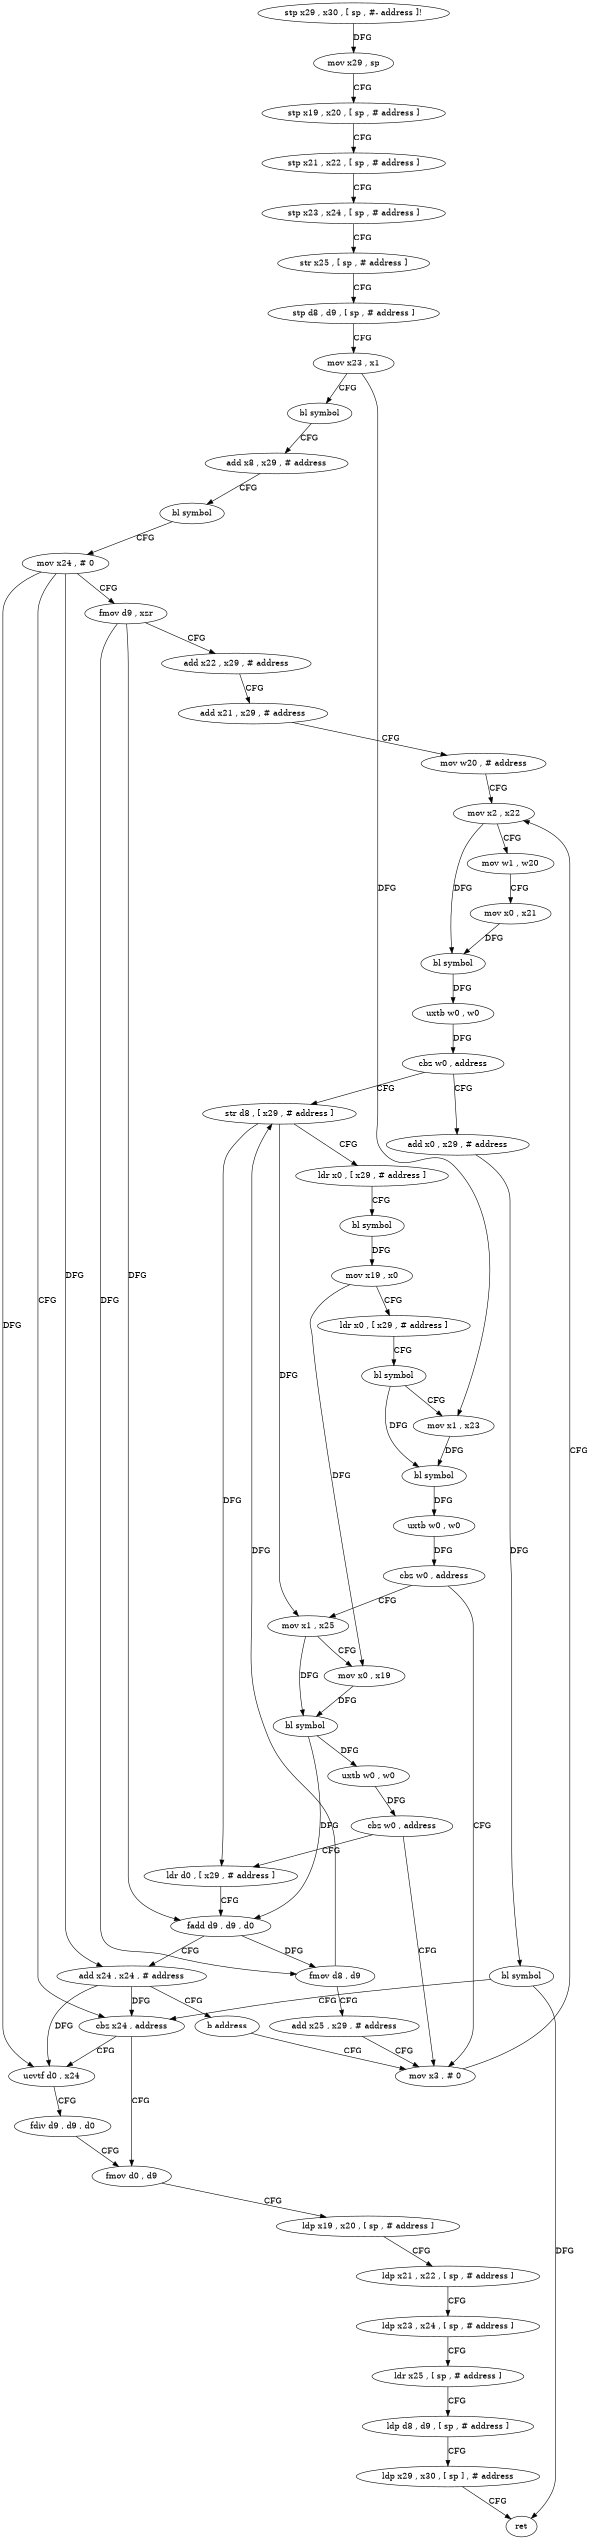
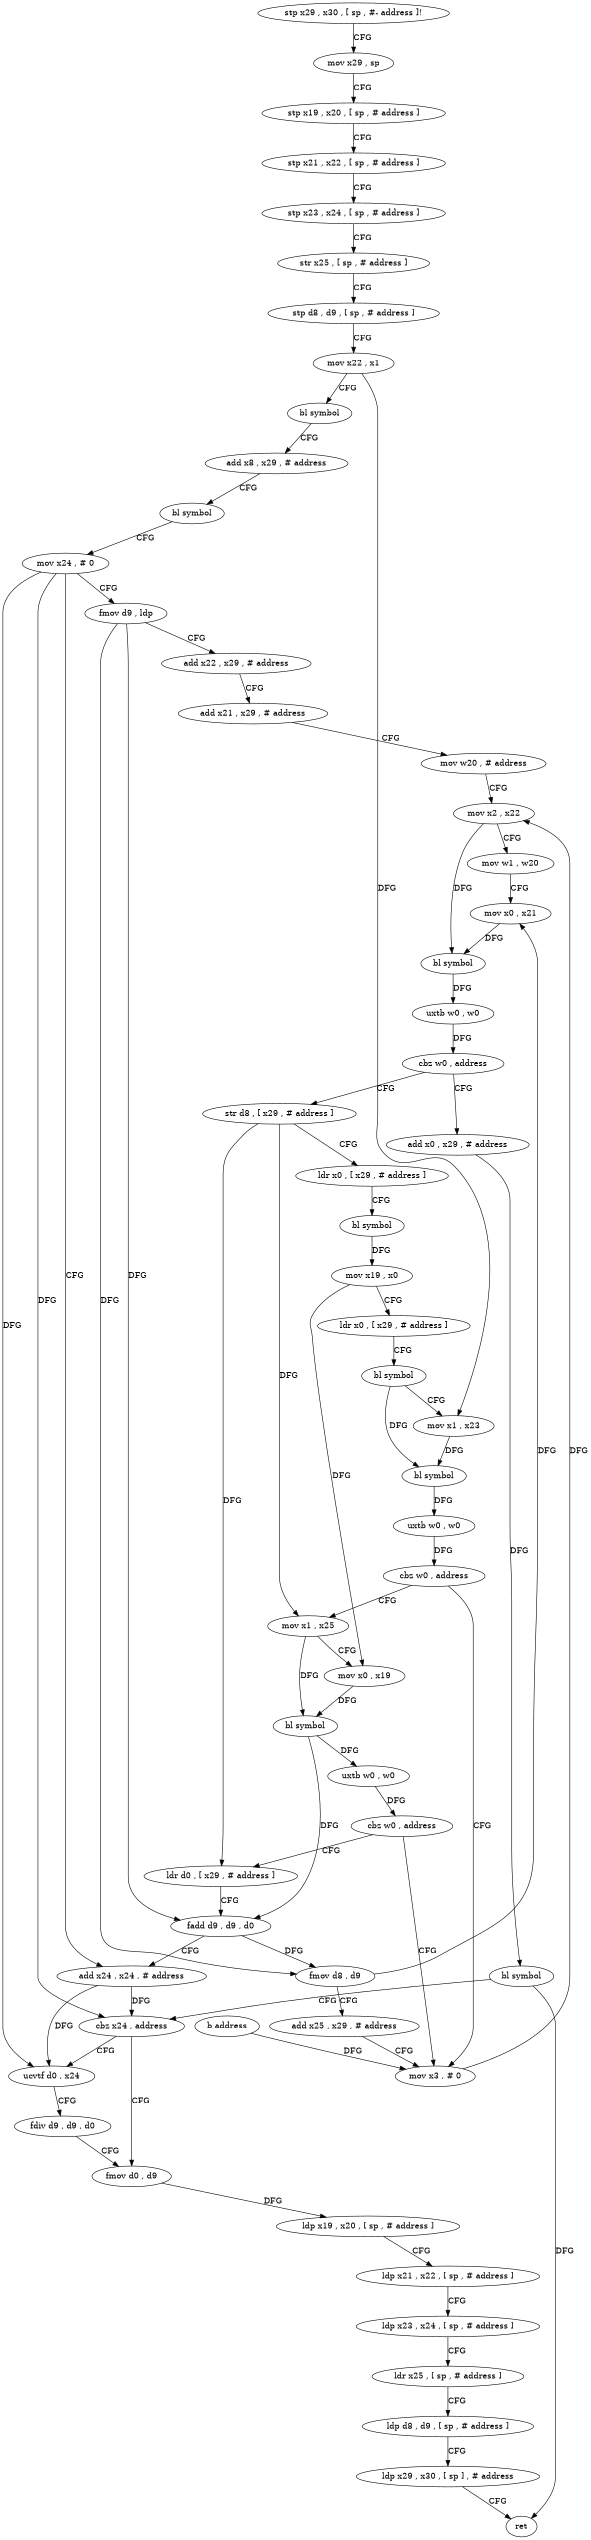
(363, 38) -> (363, 38)
(354, 363) -> (354, 363)
(126, 614) -> (126, 614)
(75, 1276) -> (75, 1276)
(47, 1301) -> (47, 1301)
(579, 1451) -> (579, 1451)
(252, 1558) -> (538, 1498)
(178, 2001) -> none
(353, 2051) -> (353, 2051)
(273, 2201) -> (273, 2201)
